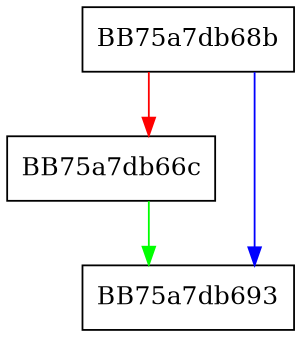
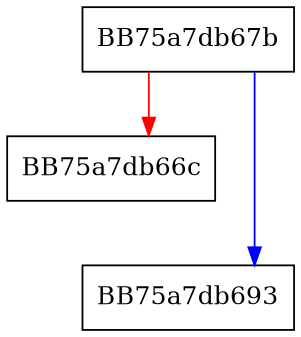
(188, 39) -> (188, 39)
(149, 224) -> none
